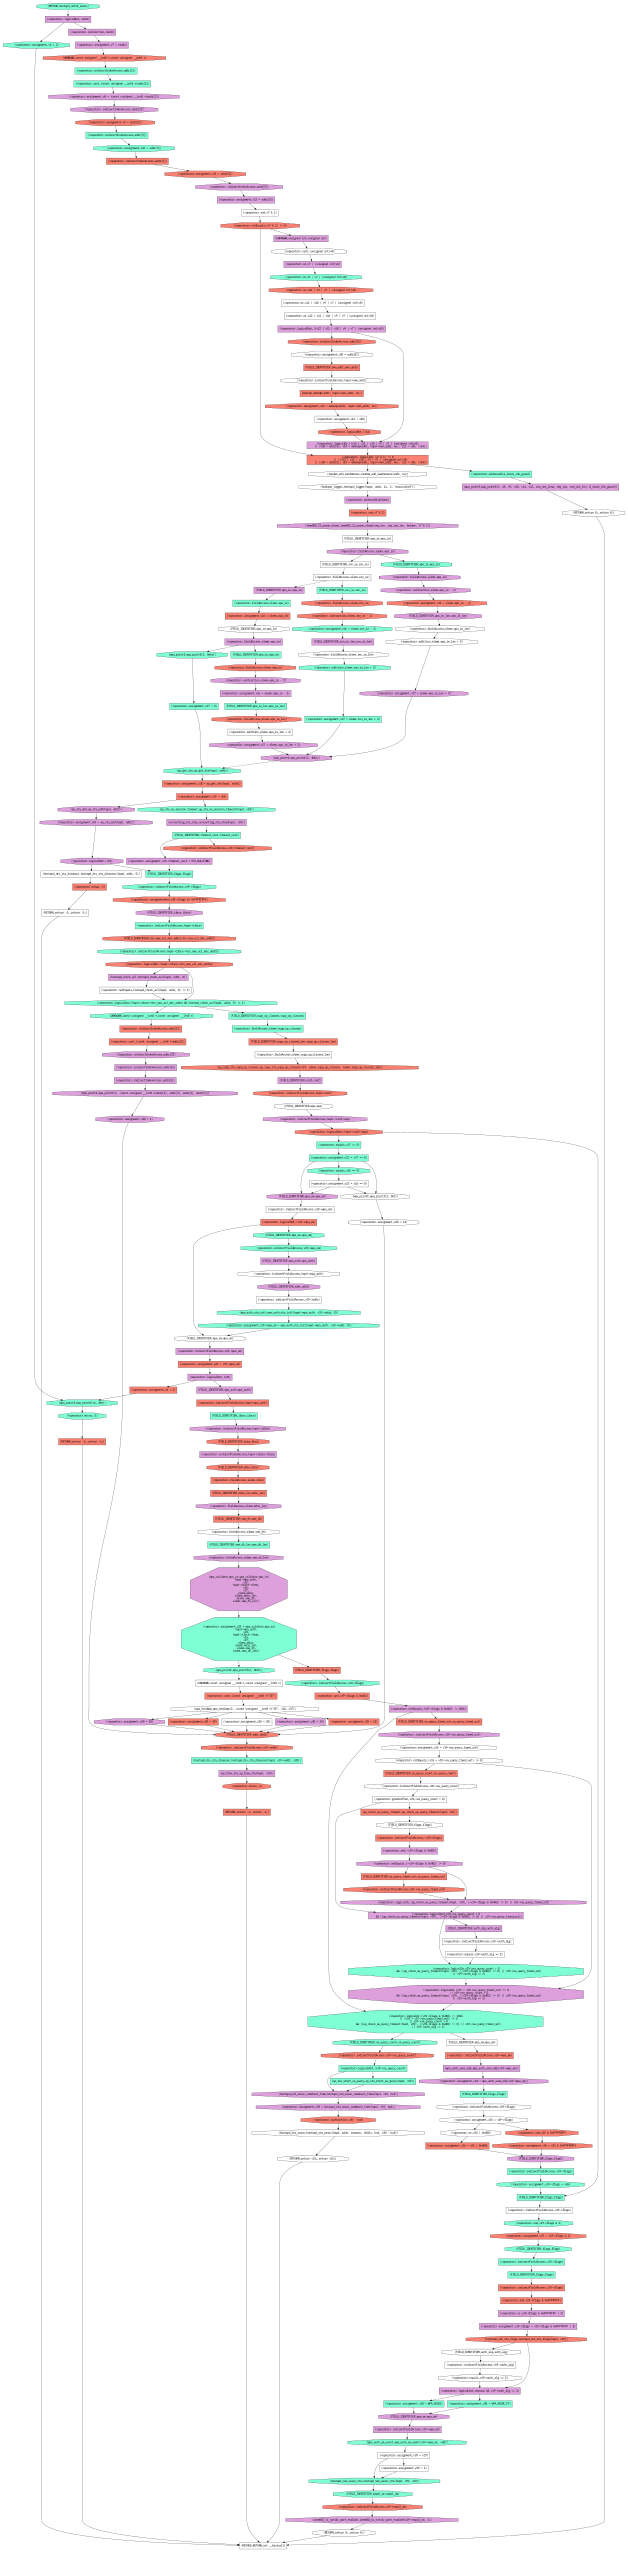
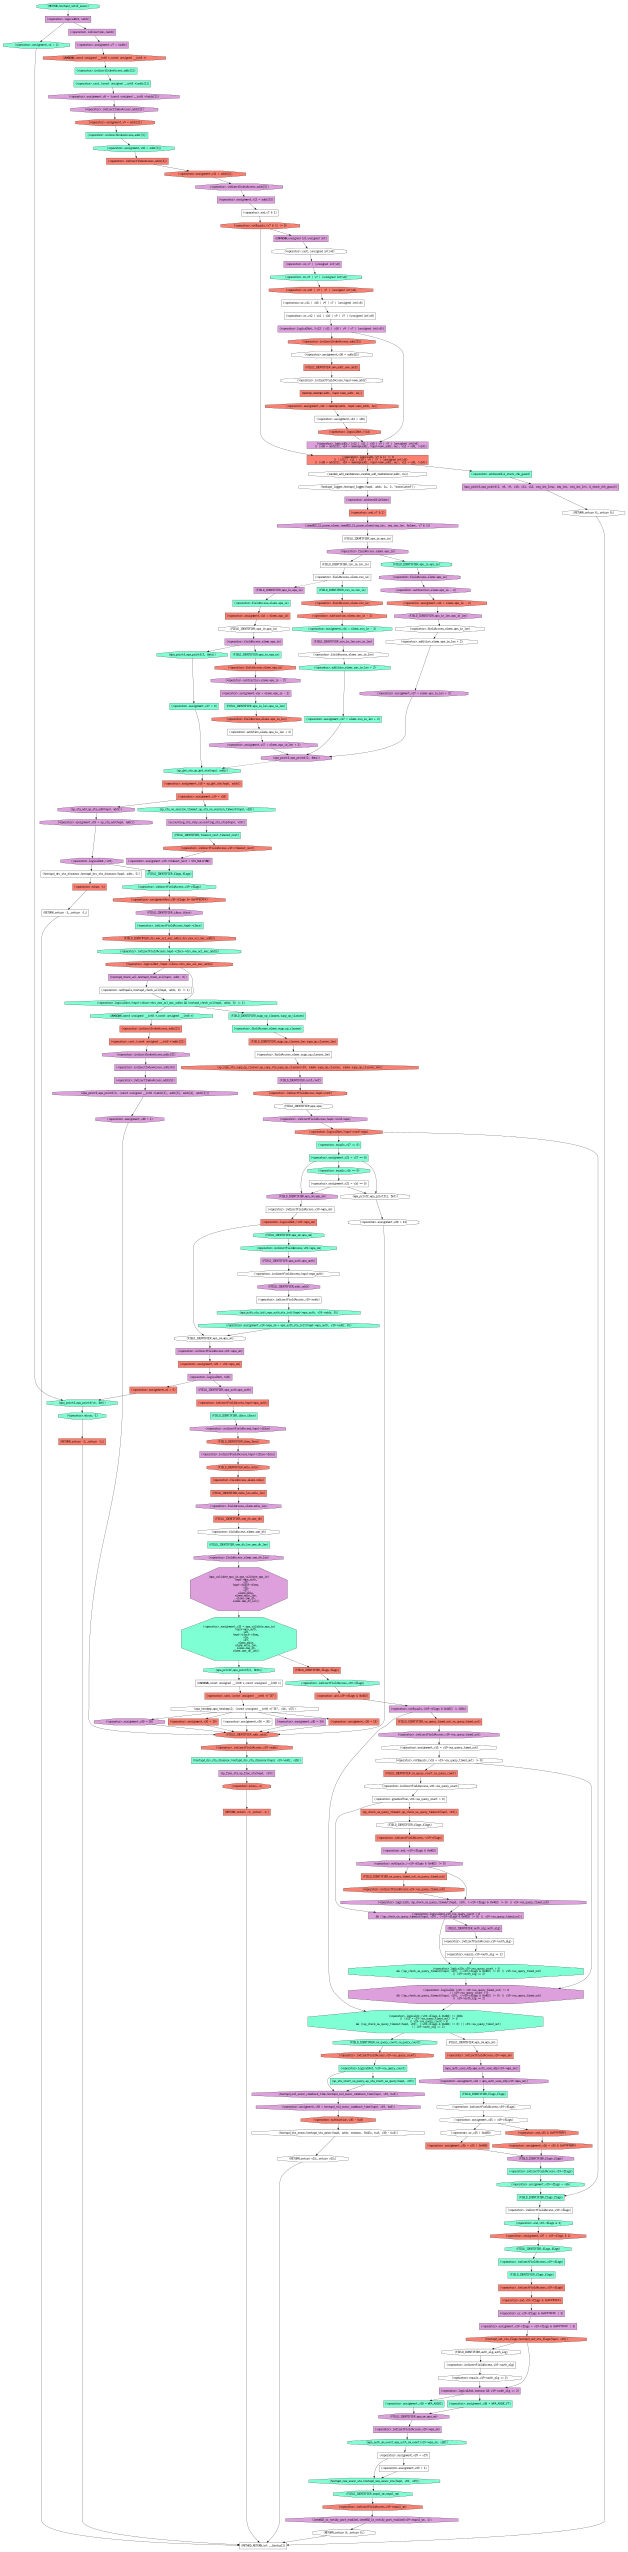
(164, 843) -> (194, 855)
